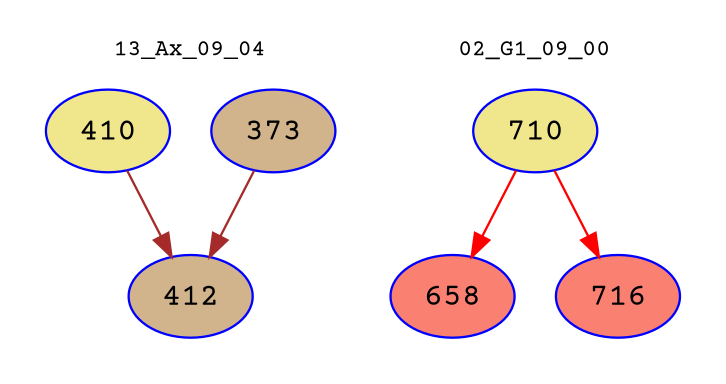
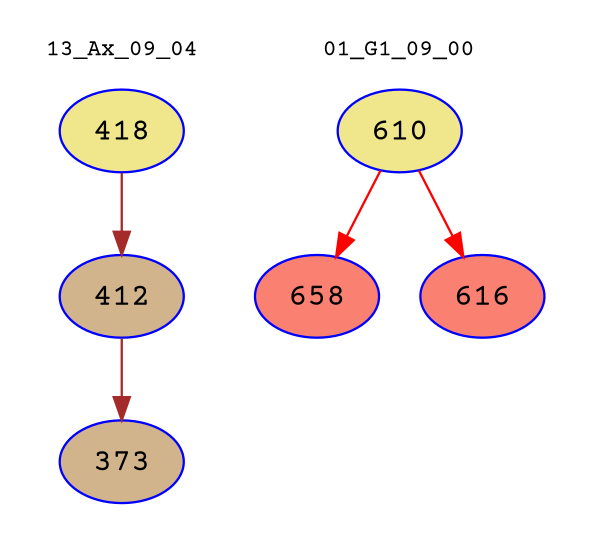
(535, 49) -> (400, 49)
(108, 131) -> (122, 131)
(535, 131) -> (400, 131)
(237, 203) -> (122, 368)
(618, 296) -> (482, 296)
